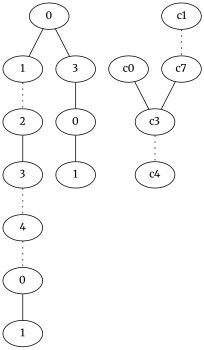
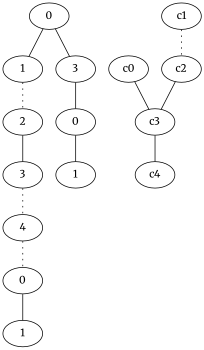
(181, 69) -> (181, 69)
(155, 148) -> (155, 148)
